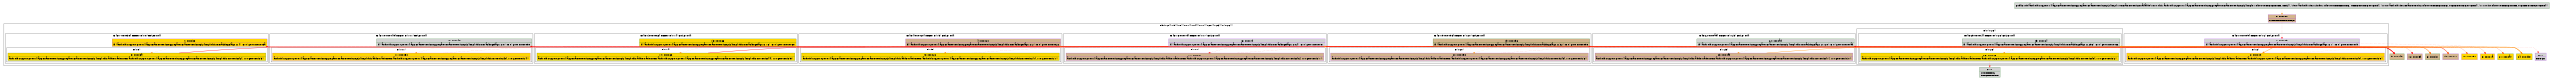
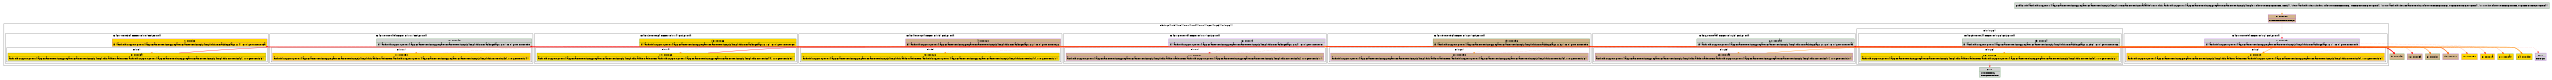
(1622, 47) -> (1622, 47)
